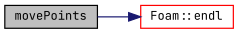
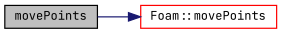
(187, 17) -> (209, 17)
